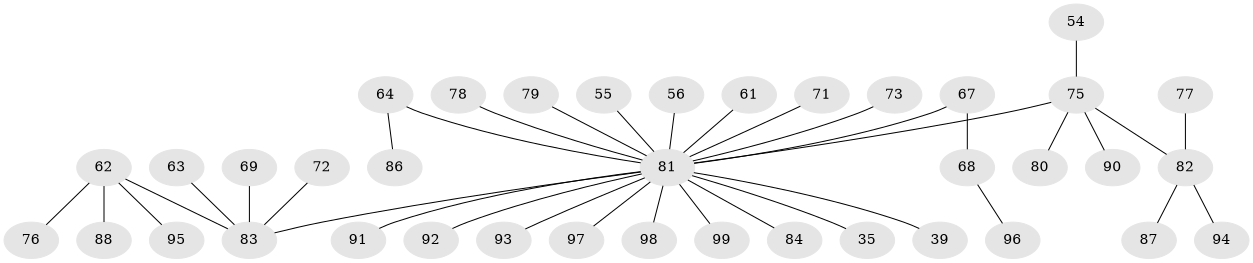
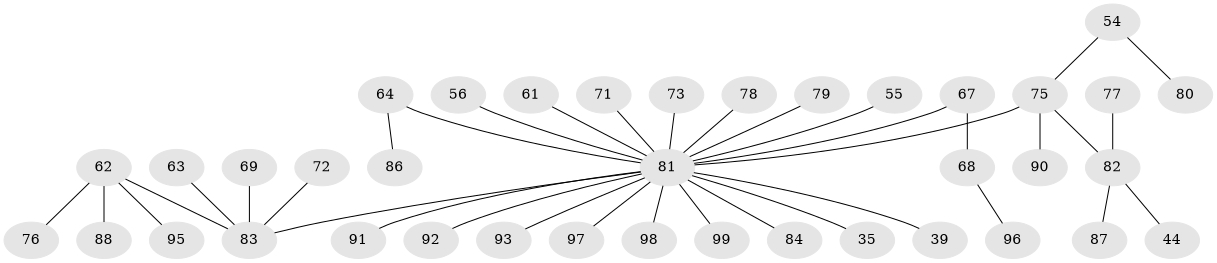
(1058, 131) -> (1149, 58)
(1222, 240) -> (1172, 240)
